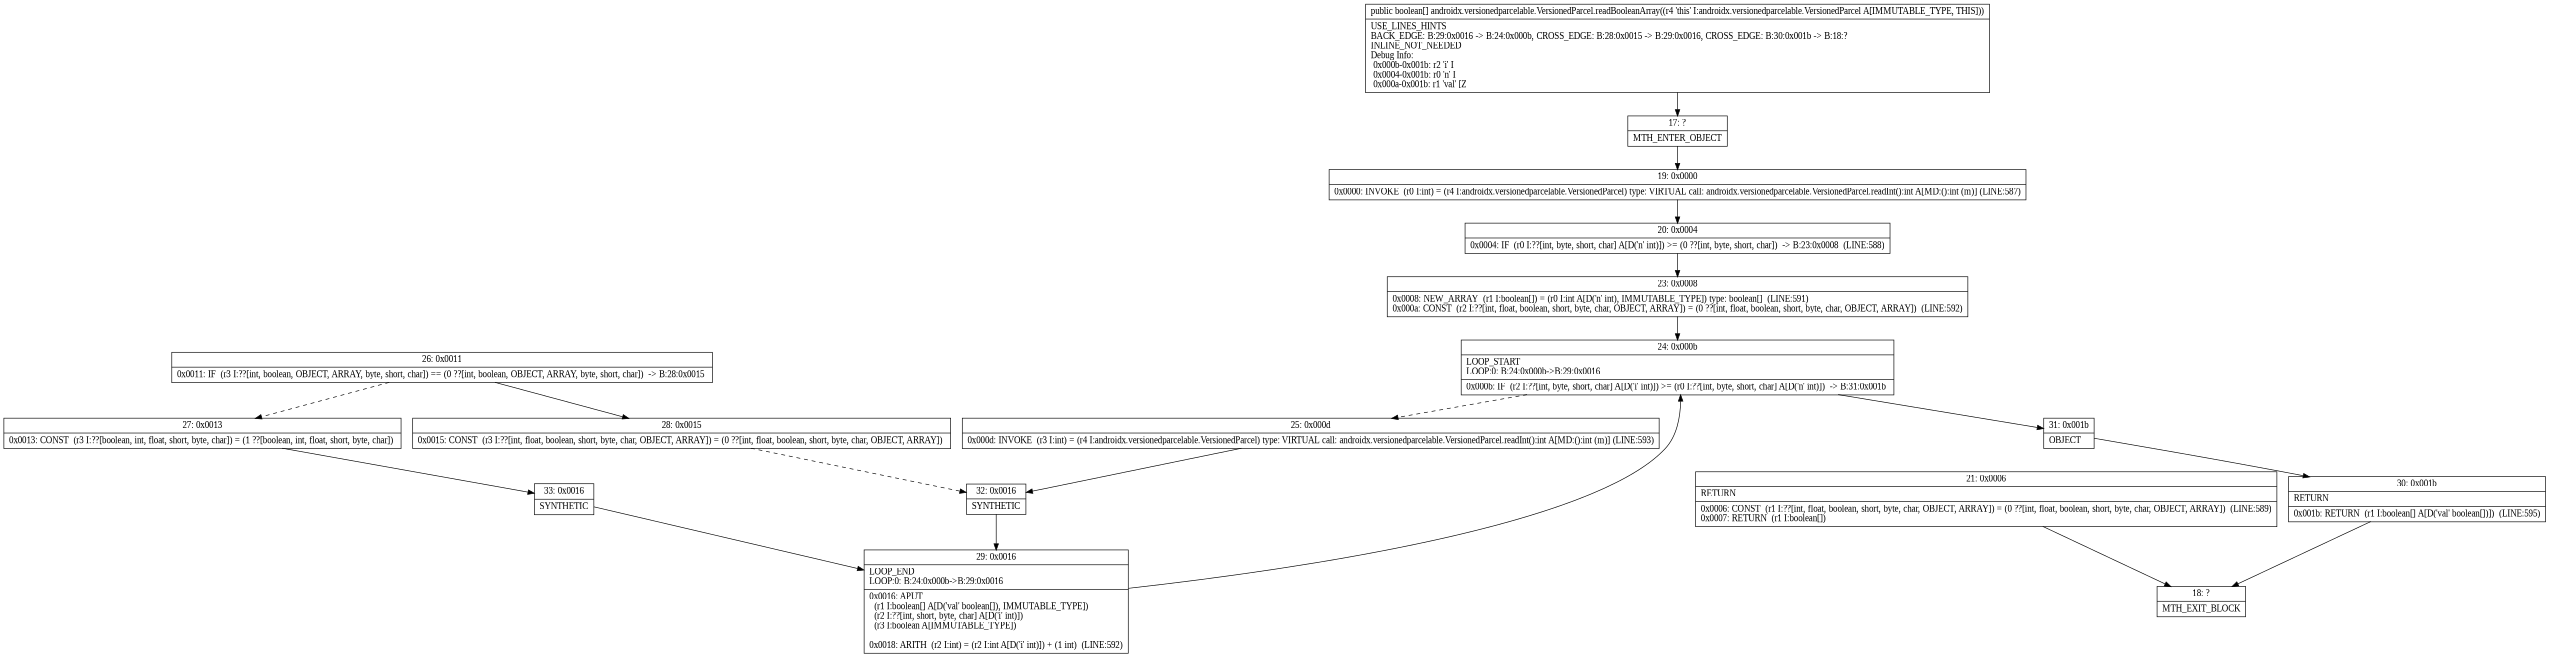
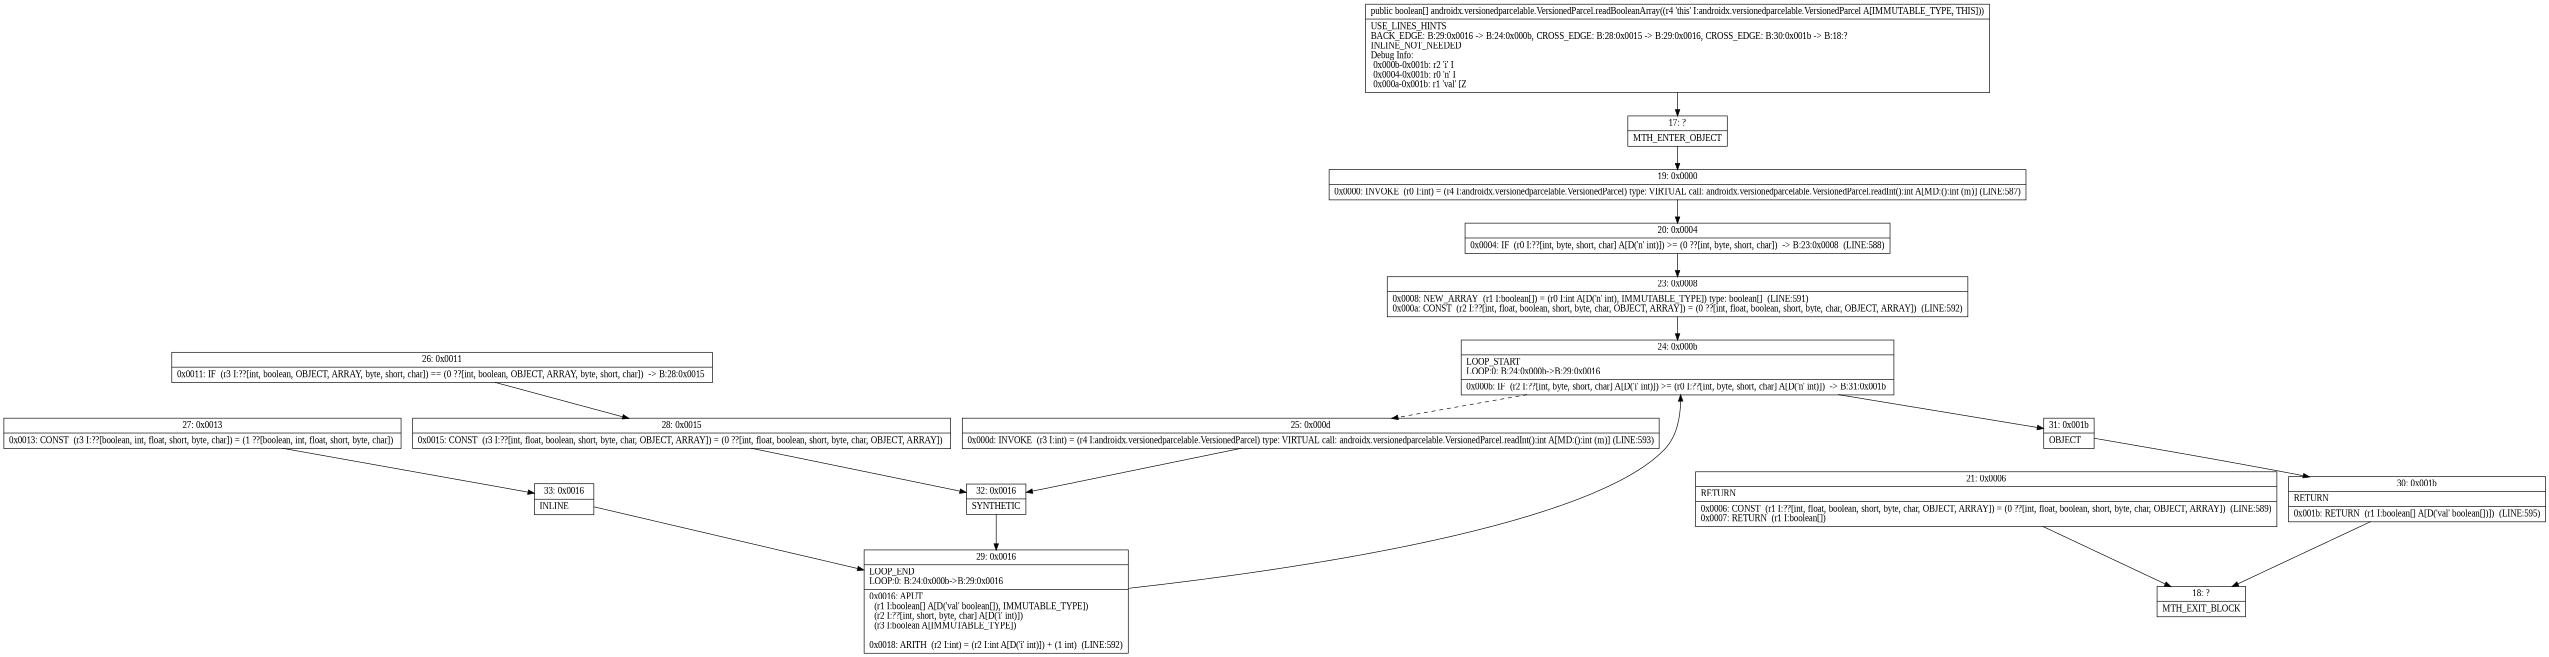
(325, 400) -> none
(855, 470) -> (855, 470)
(564, 507) -> (554, 507)
